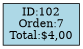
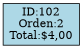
(41, 24) -> (41, 24)
